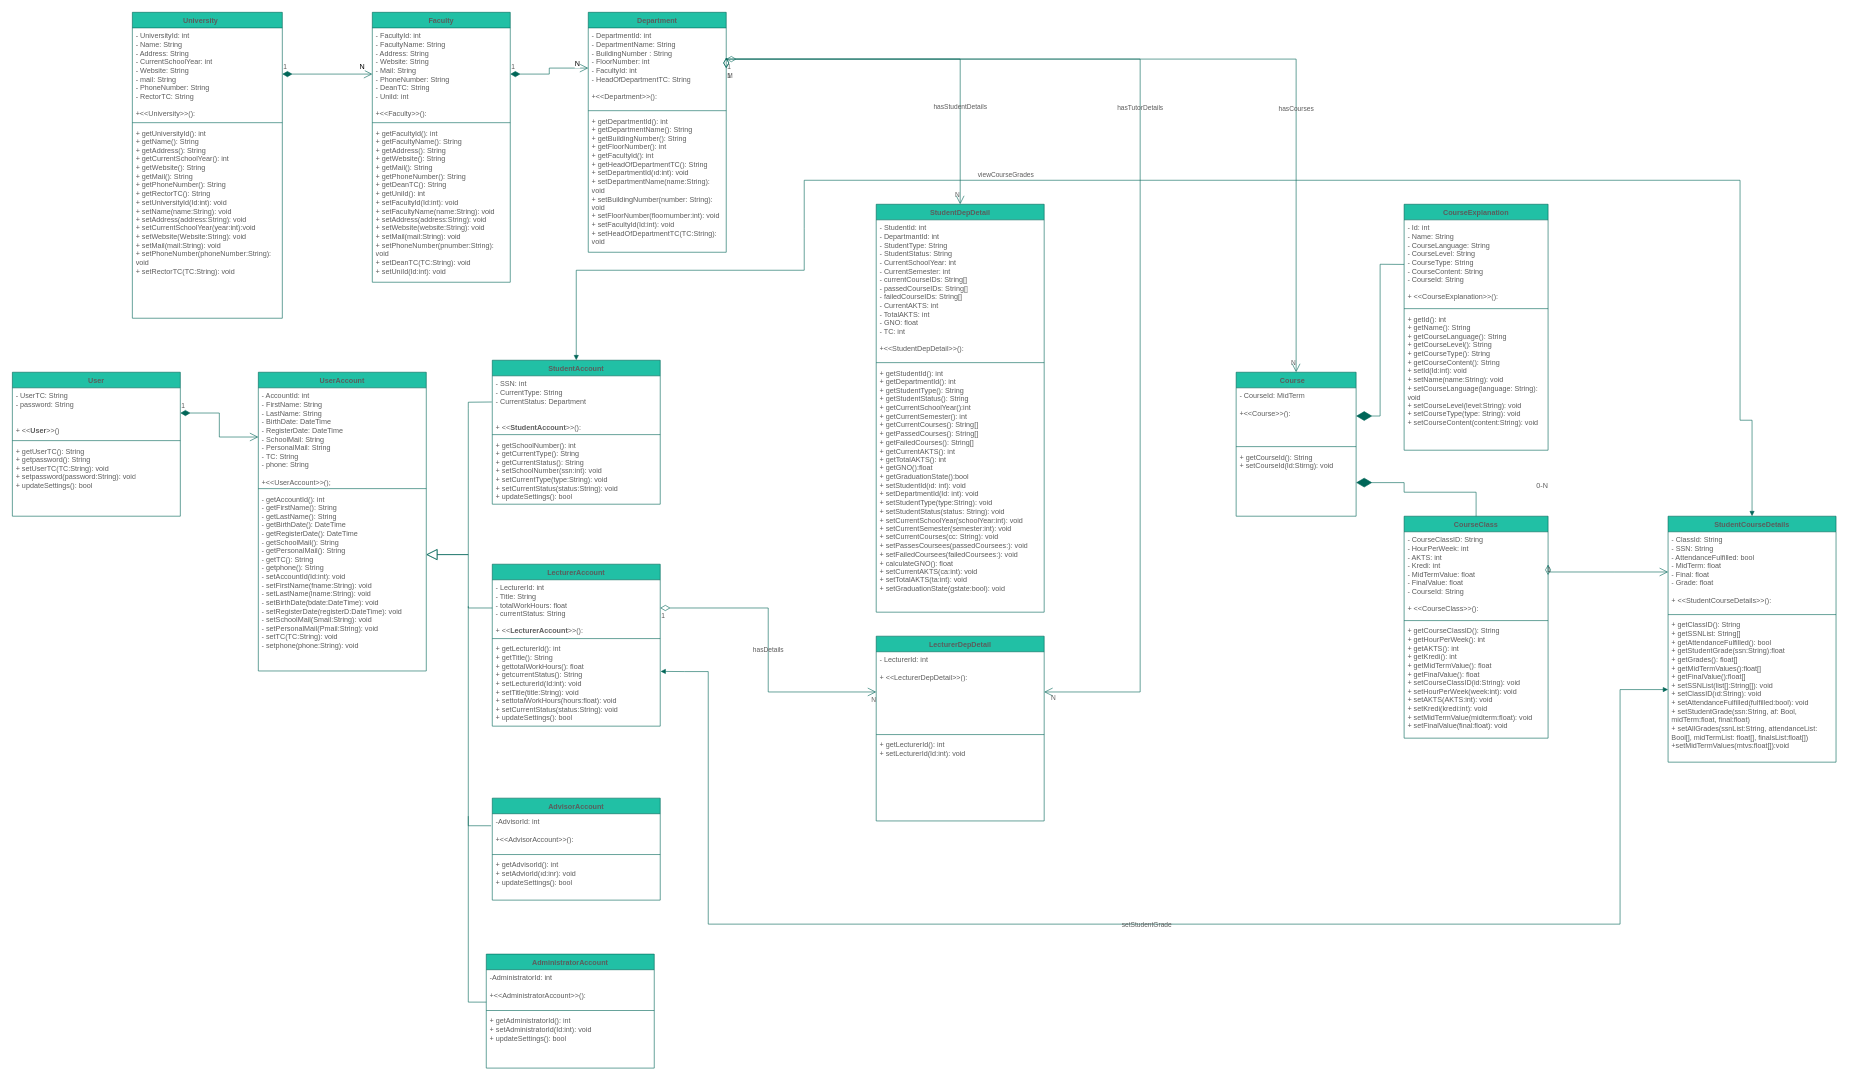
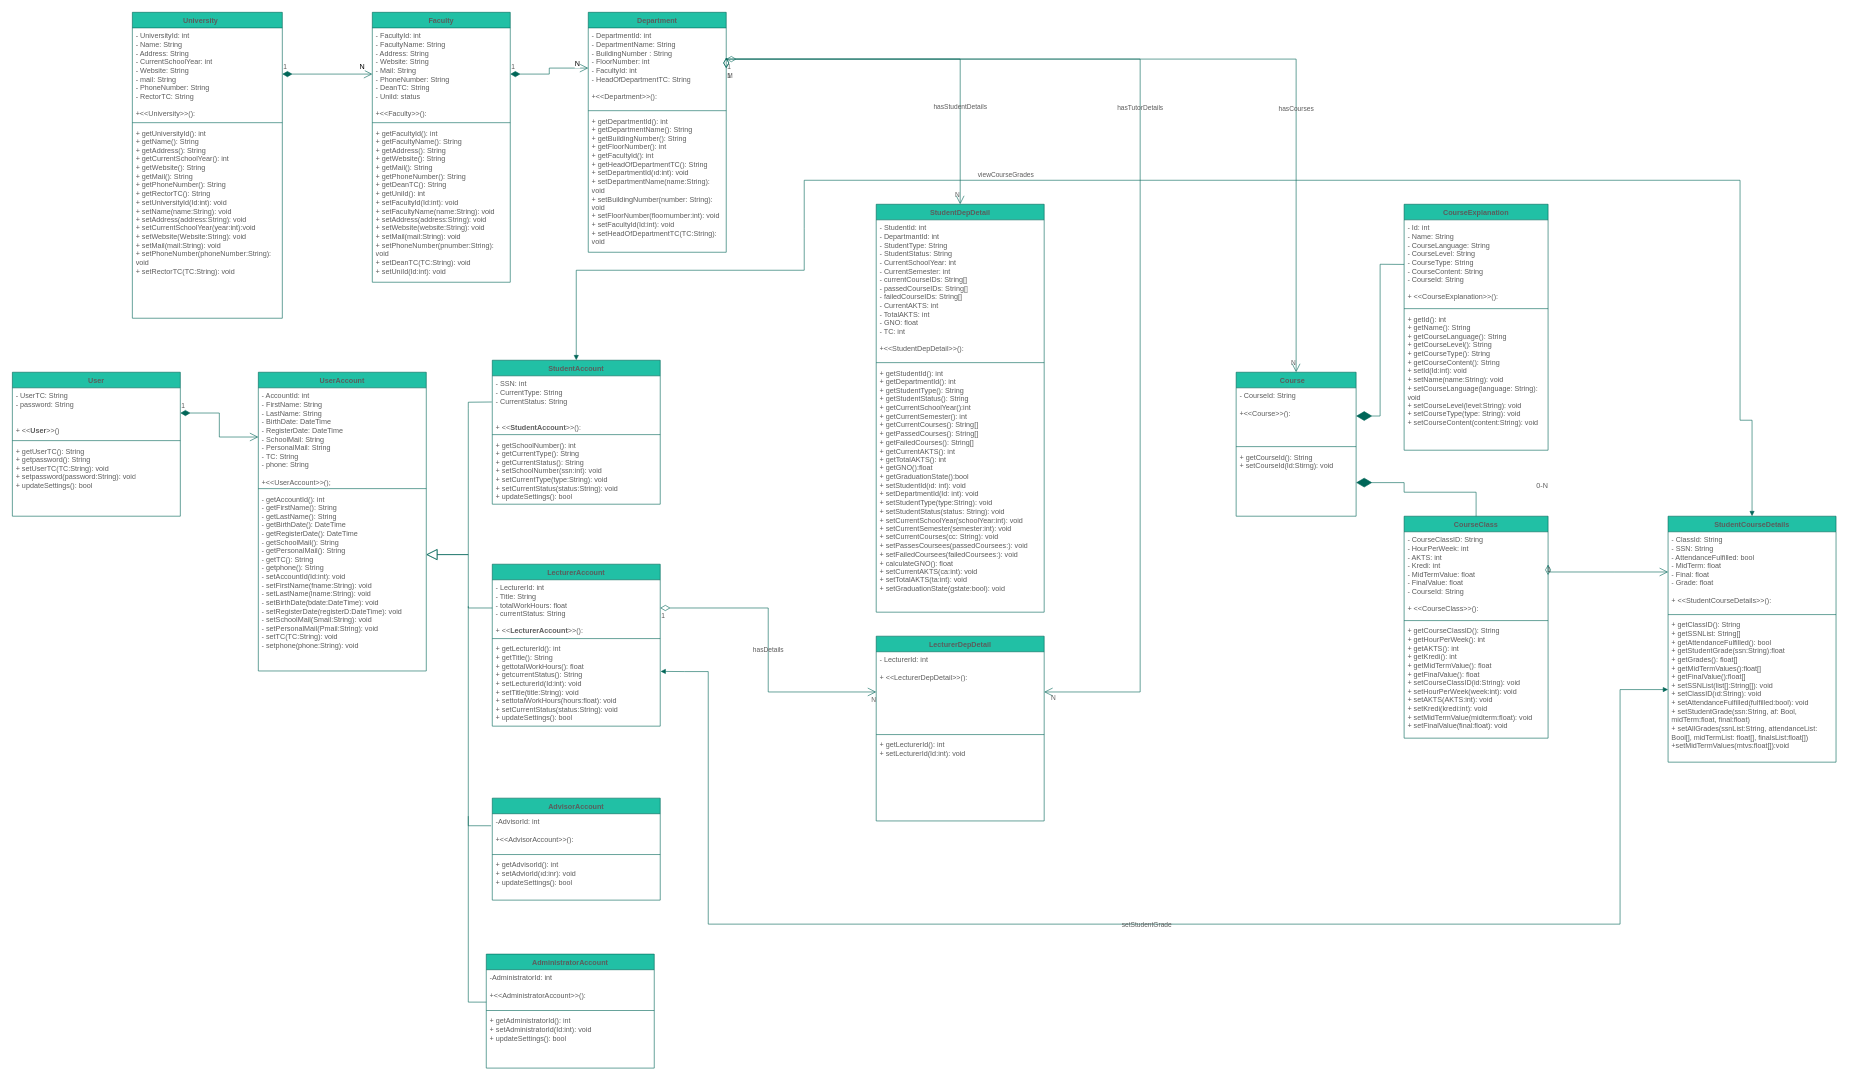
(414, 71) -> (414, 71)
(548, 397) -> (540, 397)
(1274, 401) -> (1272, 401)
